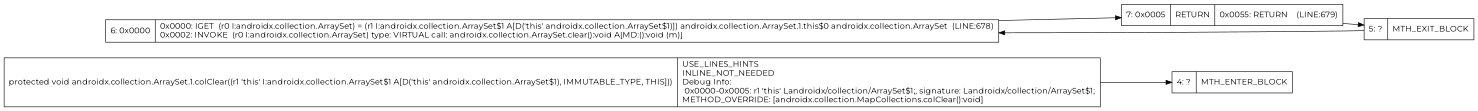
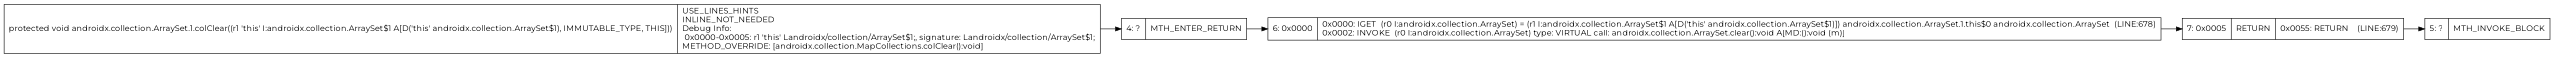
(1431, 29) -> (2499, 29)
(1184, 32) -> (1254, 29)
(1244, 82) -> (1196, 29)
